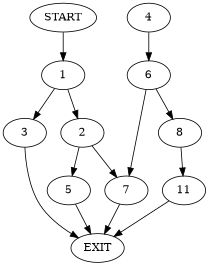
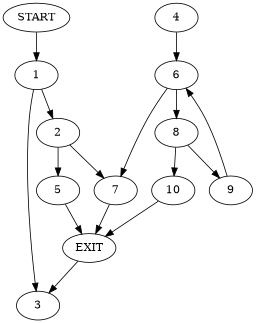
(184, 190) -> (173, 190)
none -> (231, 190)
(36, 197) -> (66, 274)
